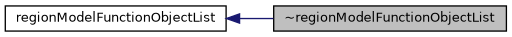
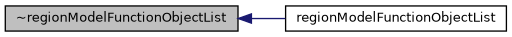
(257, 19) -> (268, 19)
